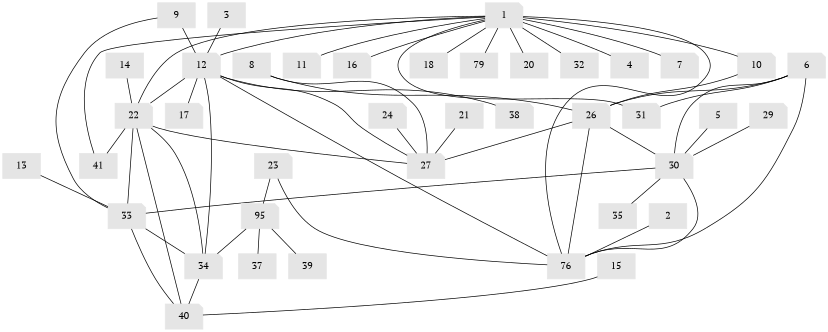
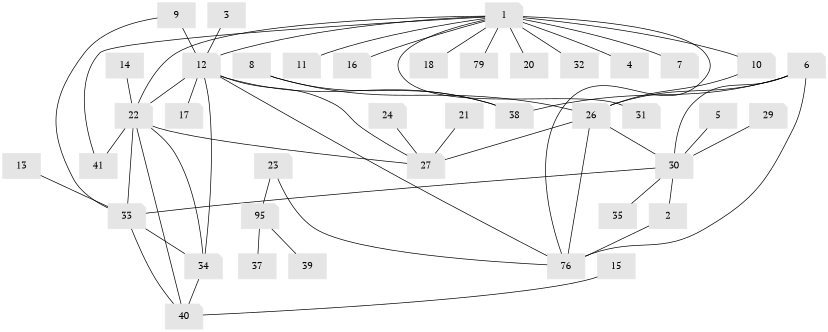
(371, 82) -> (383, 91)
(692, 97) -> (622, 96)
(232, 241) -> none
(661, 248) -> (671, 191)
